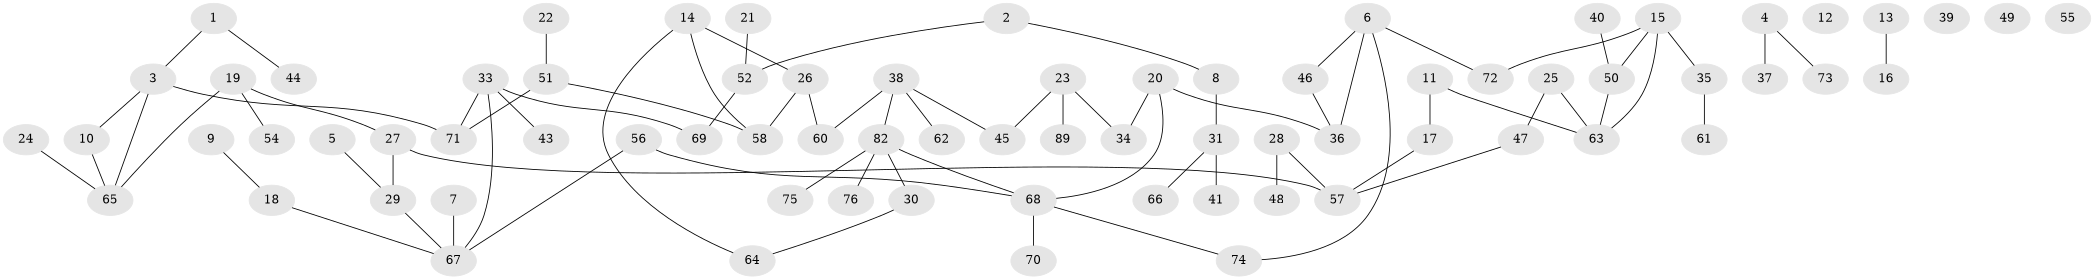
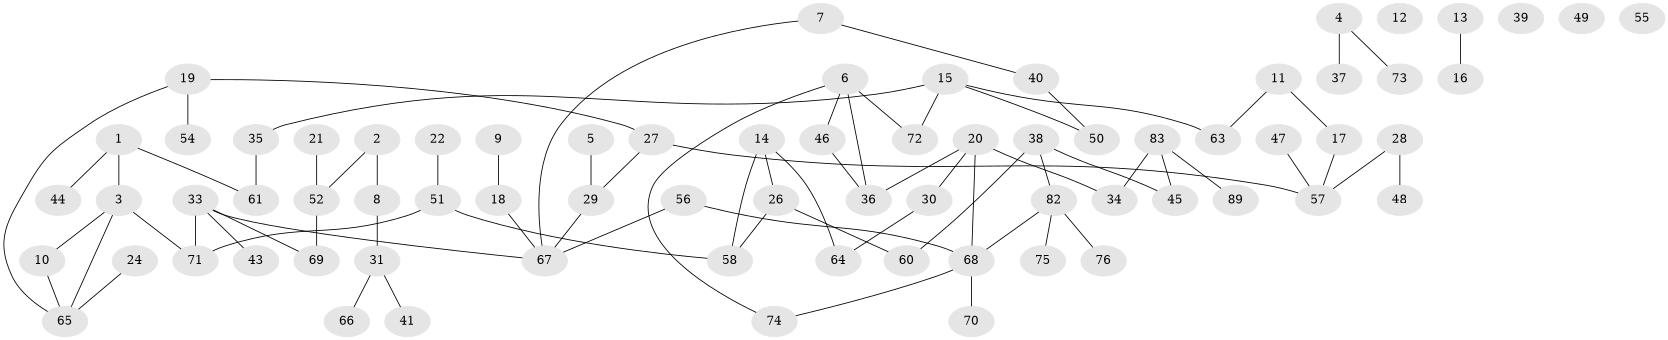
none -> (929, 49)
(1063, 79) -> (1157, 140)
(1551, 79) -> none
(1604, 109) -> none
(942, 140) -> none
none -> (188, 169)
(899, 175) -> (951, 172)
